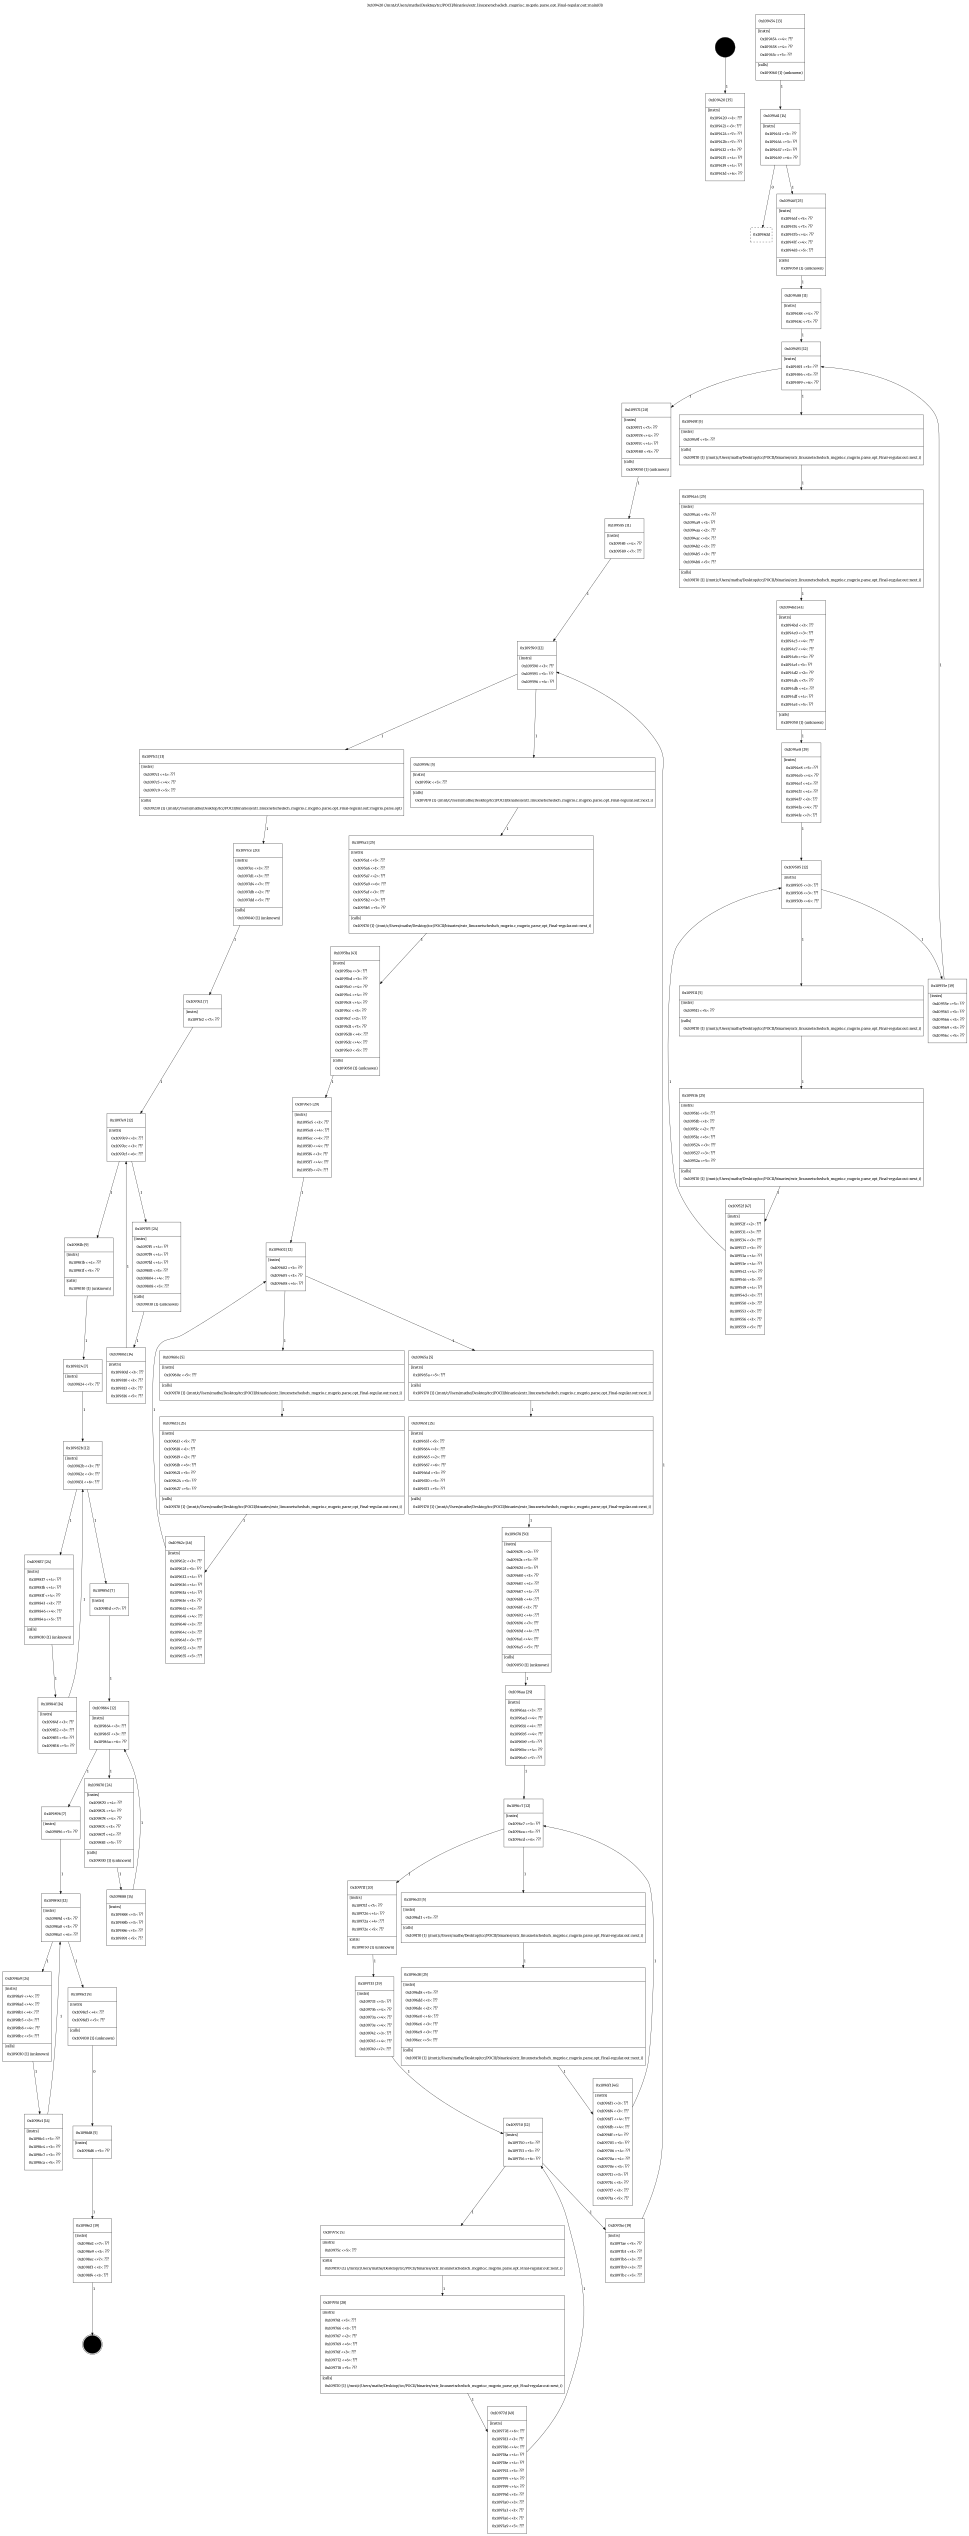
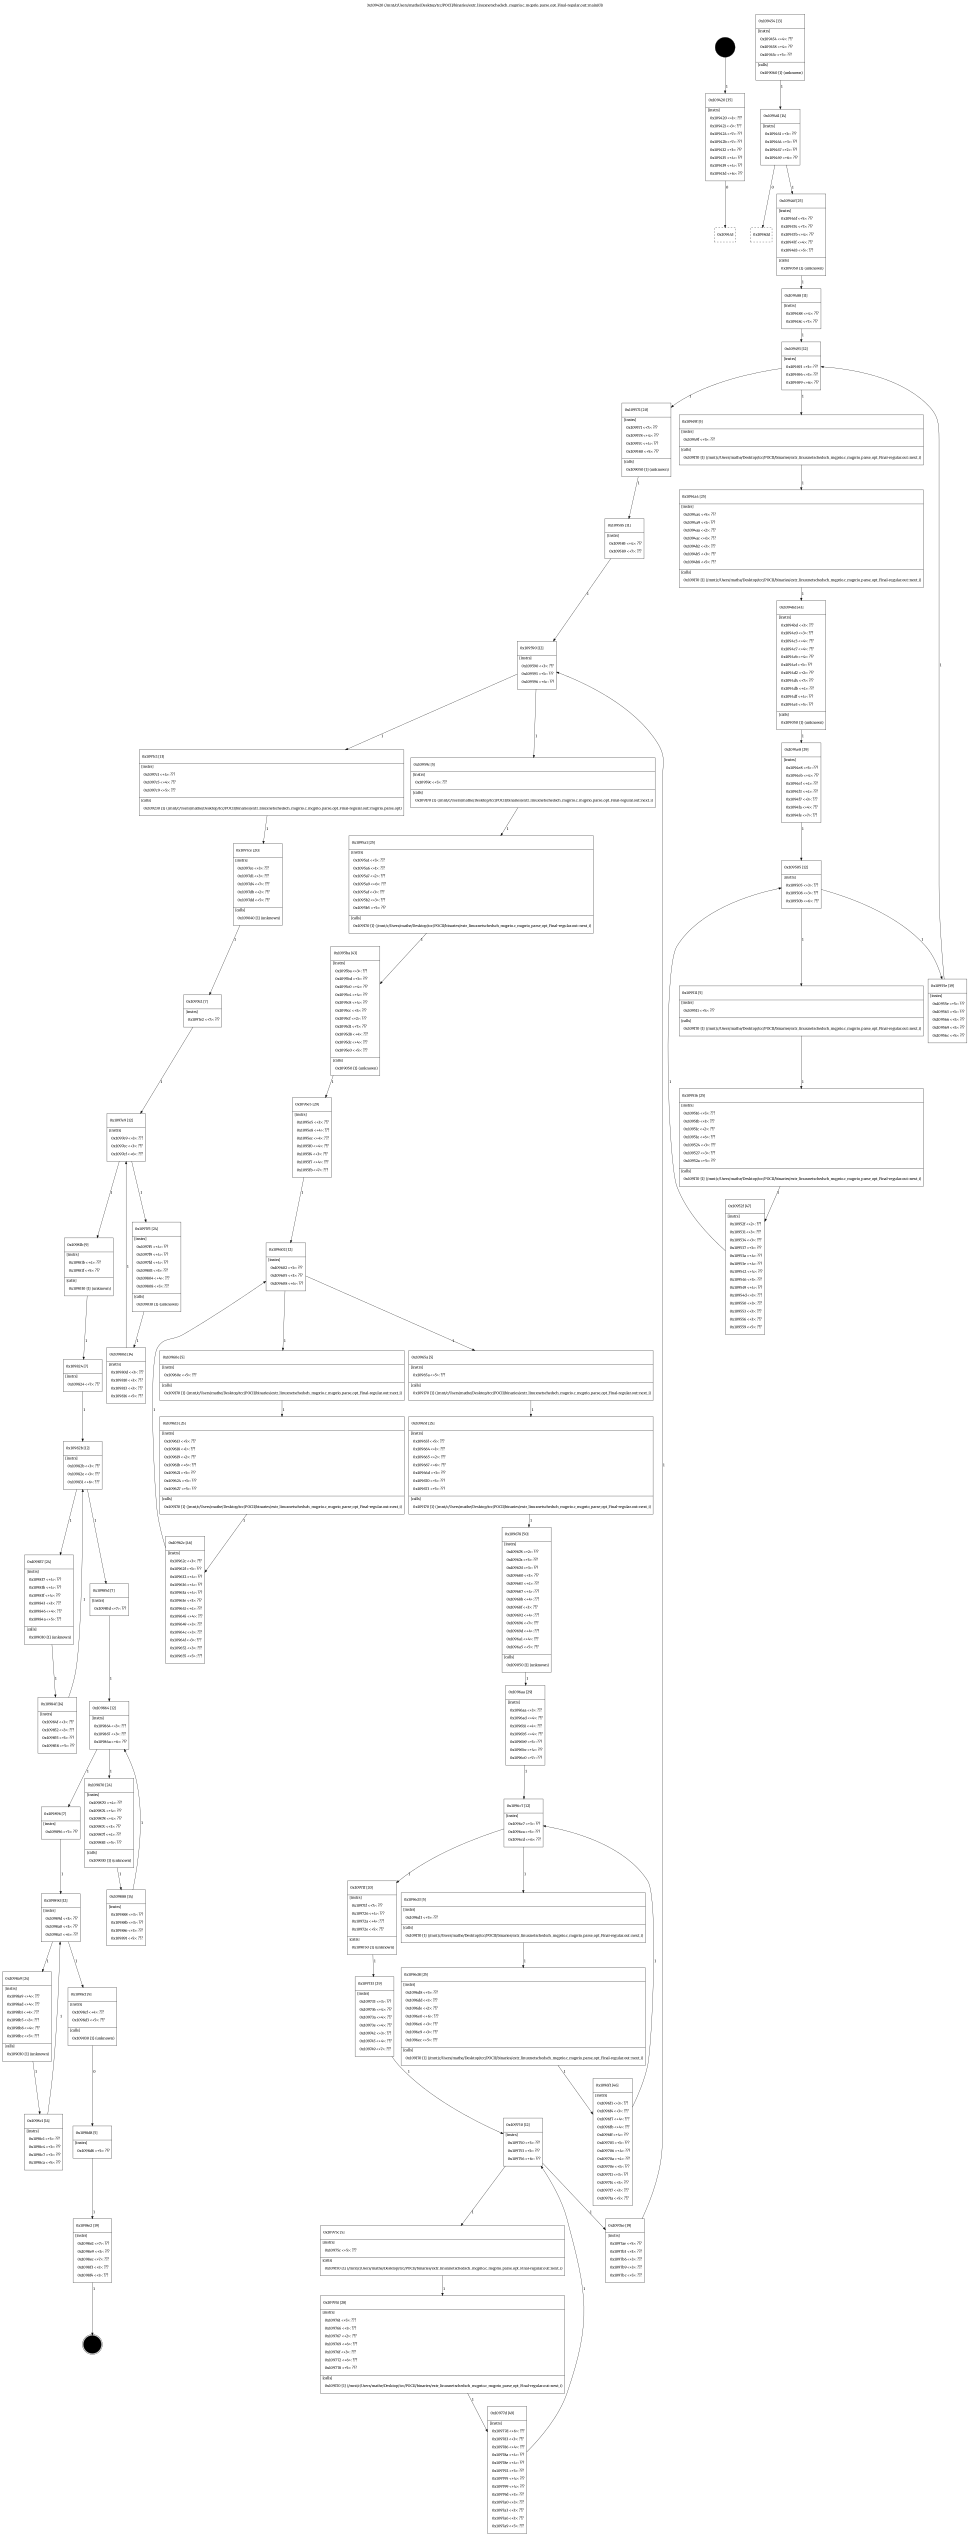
none -> (725, 235)
